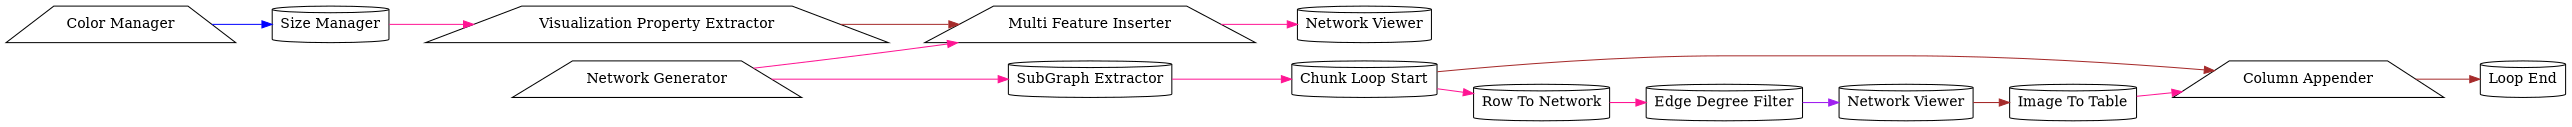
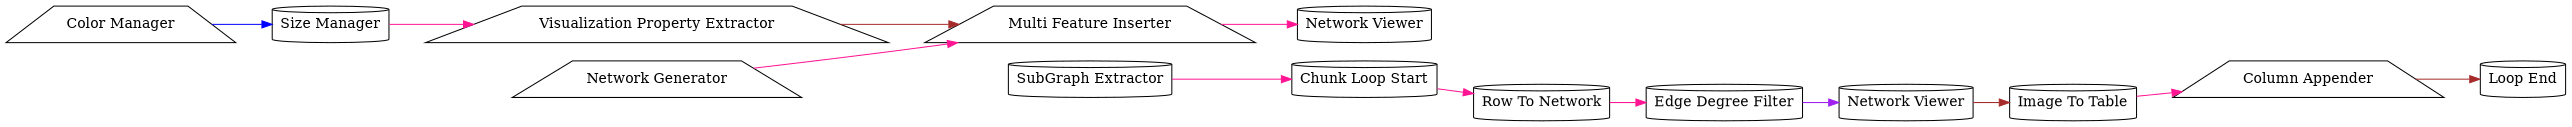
(1821, 56) -> none
(885, 79) -> none
